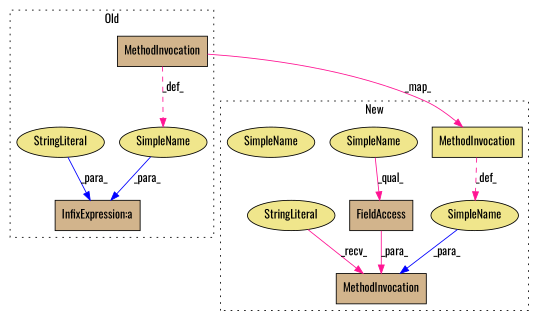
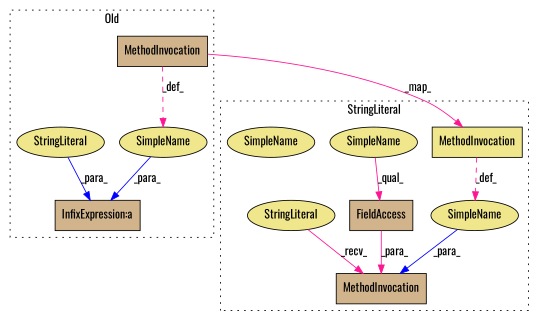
(375, 111) -> (375, 111)
